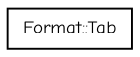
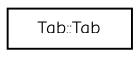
(70, 29) -> (70, 29)
